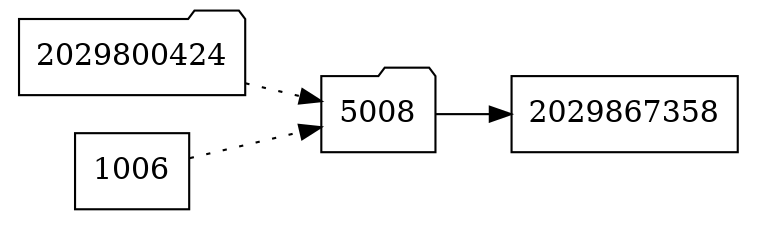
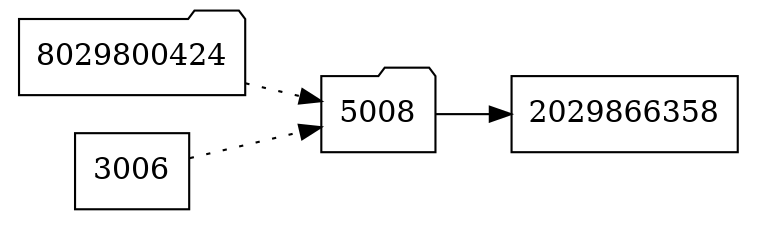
(132, 57) -> (132, 57)
(625, 114) -> (625, 114)
(132, 171) -> (132, 171)
